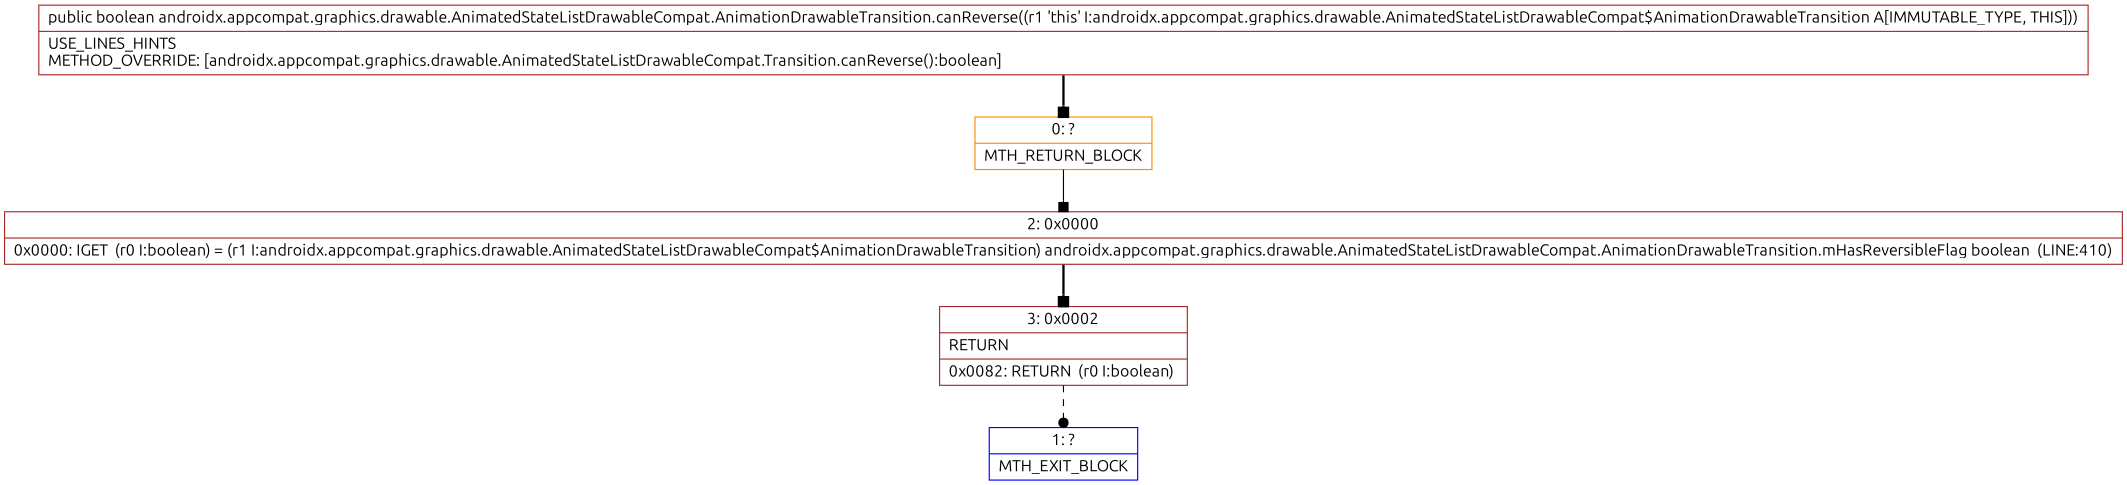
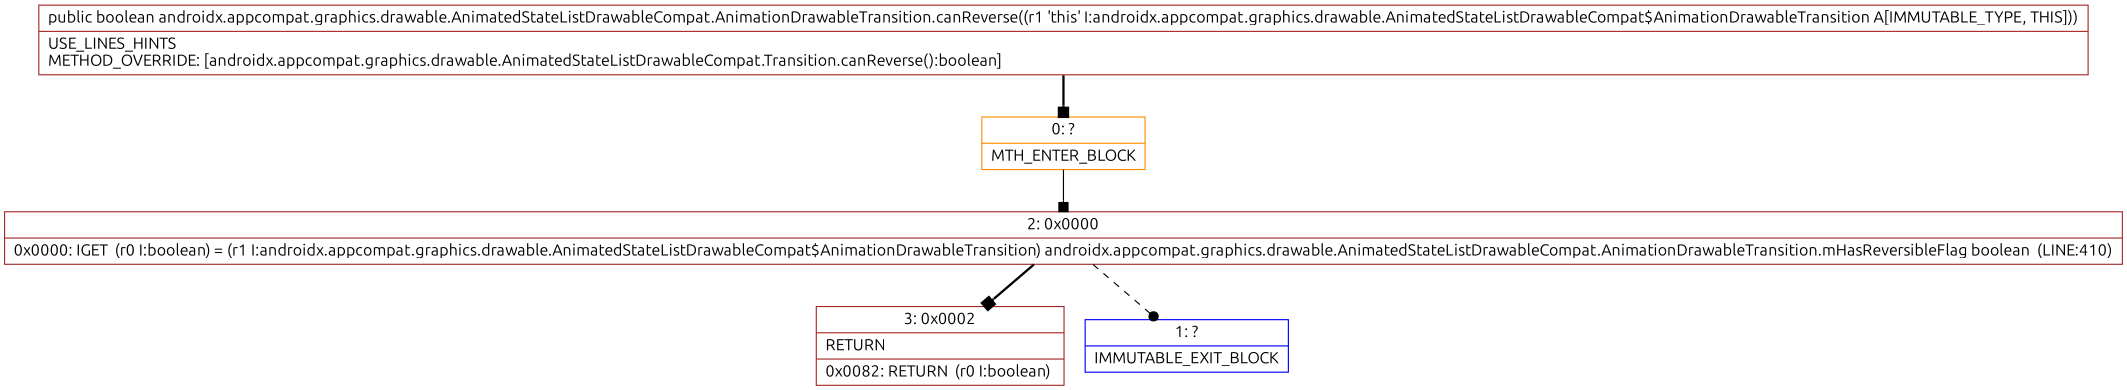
(1063, 156) -> (1063, 156)
(1063, 402) -> (1121, 289)
(1063, 466) -> (1187, 358)
